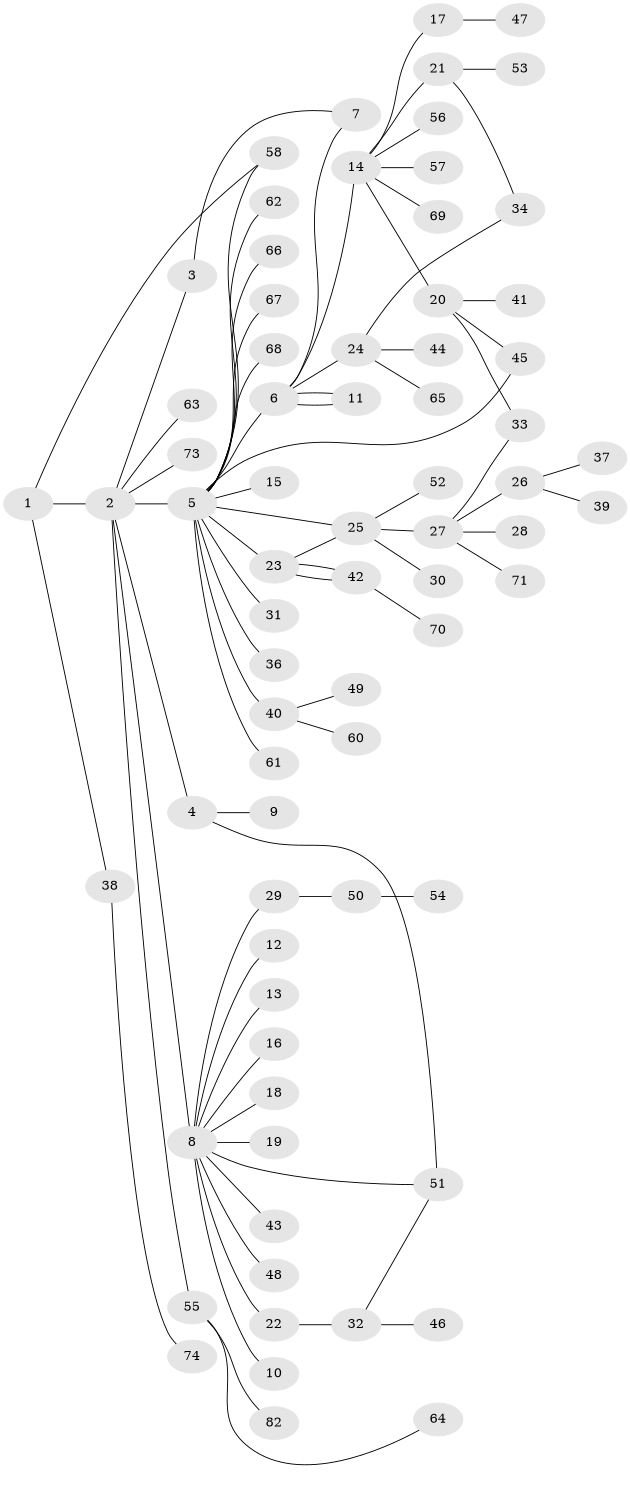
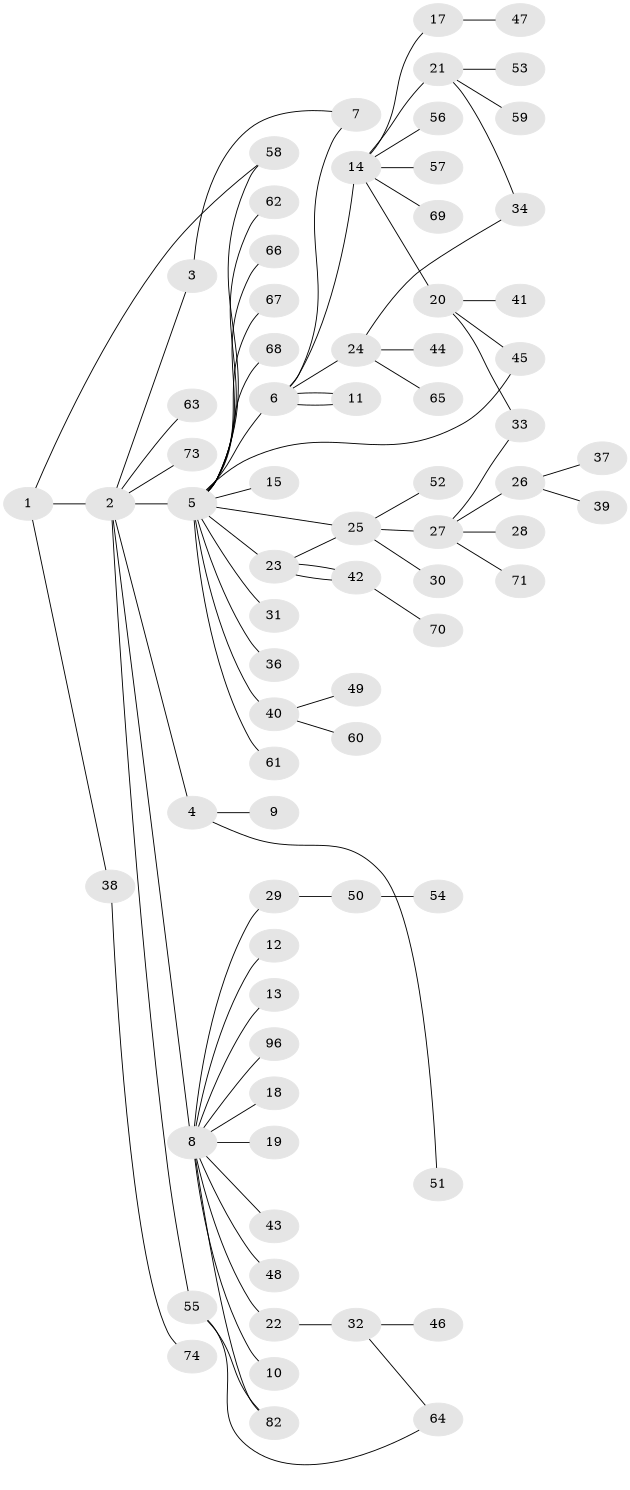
none -> (520, 118)
(274, 1044) -> (274, 1044)
(311, 1178) -> (221, 1300)
(397, 1255) -> (397, 1372)
